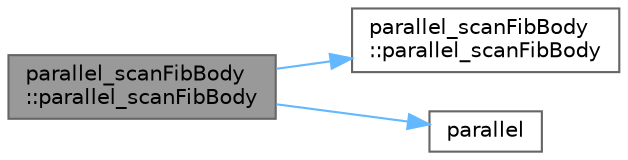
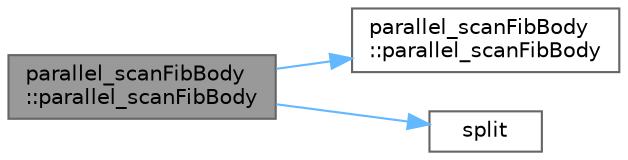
(486, 131) -> (486, 131)
